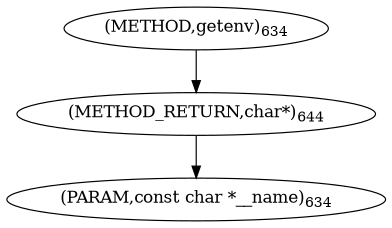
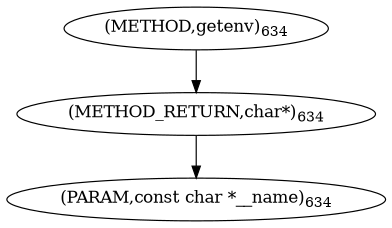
(311, 112) -> (311, 112)
